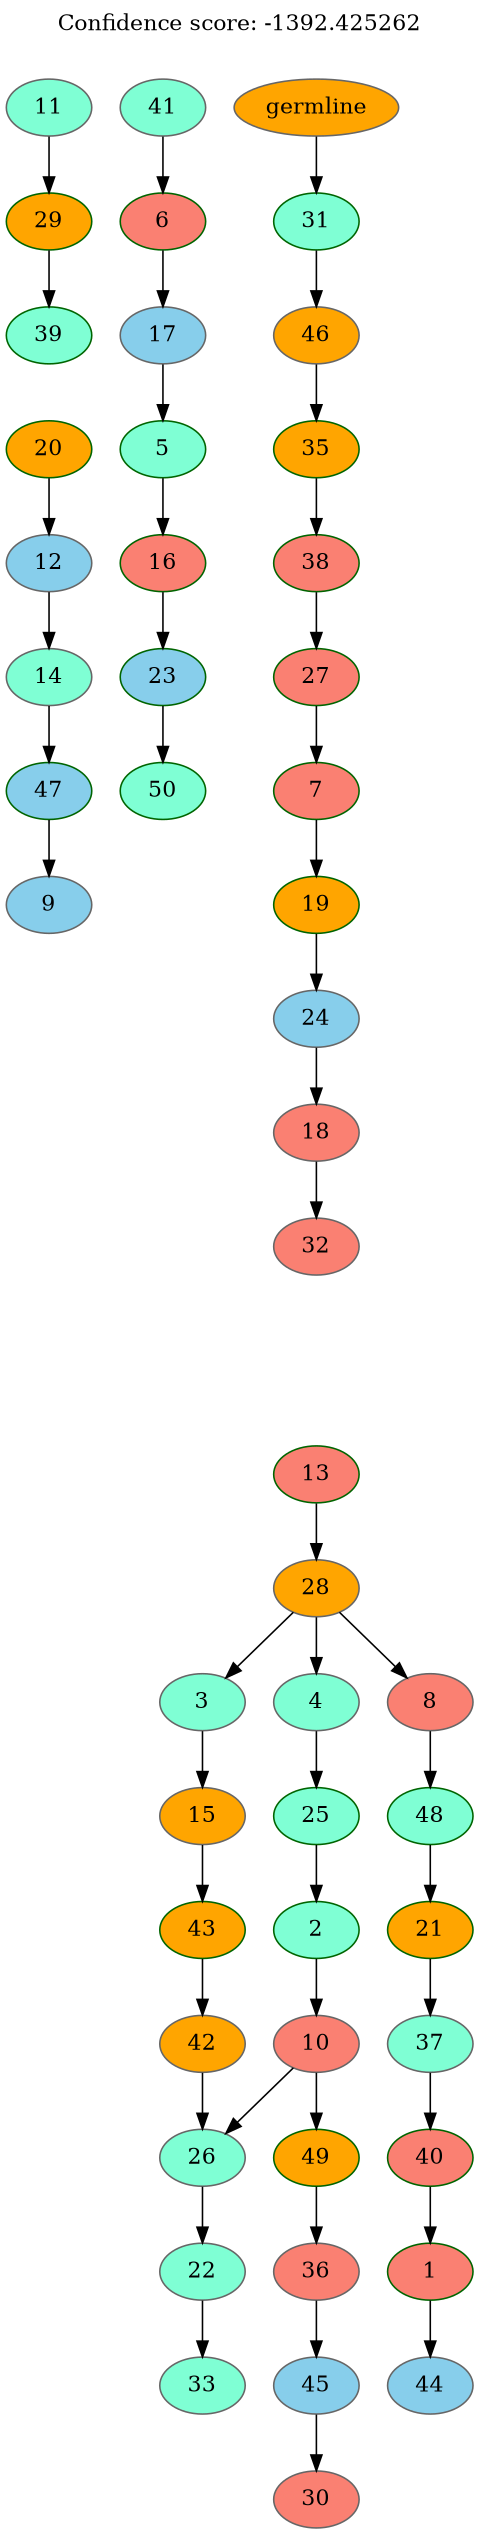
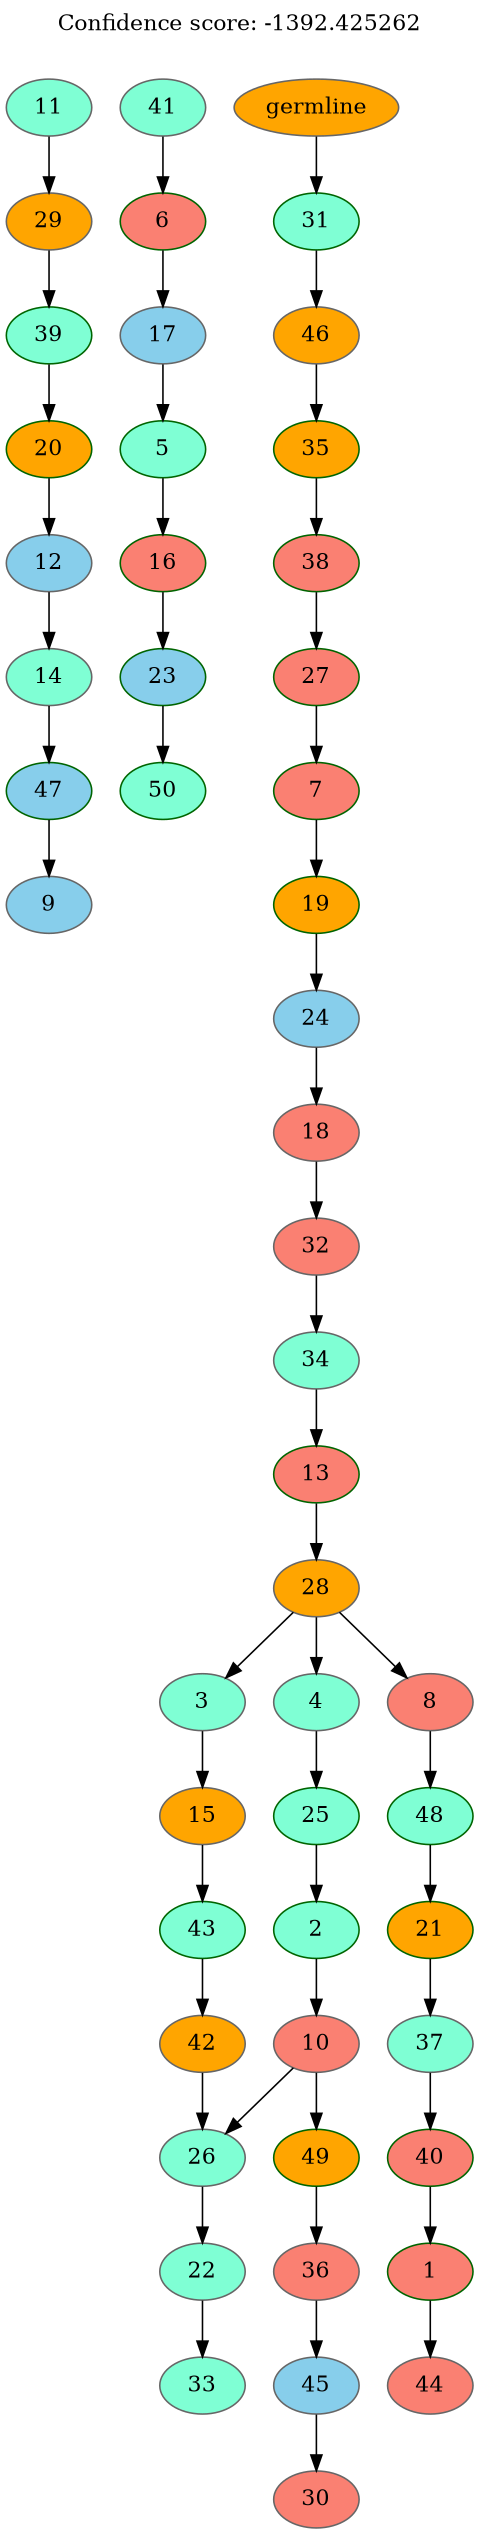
(49, 221) -> (49, 221)
none -> (49, 385)
none -> (316, 1360)
(202, 1930) -> (202, 1930)
(430, 2386) -> (430, 2386)
